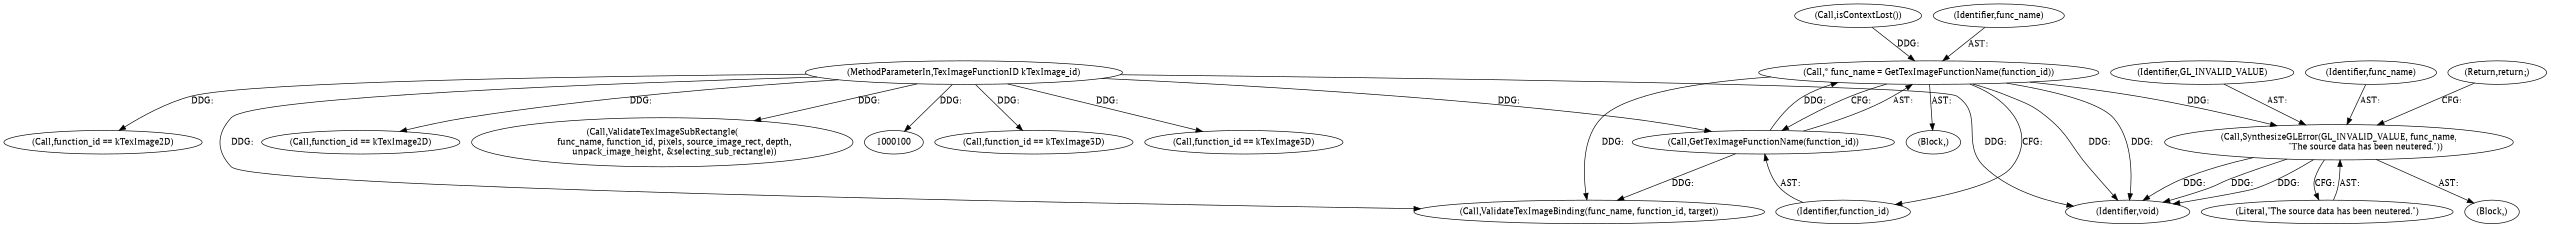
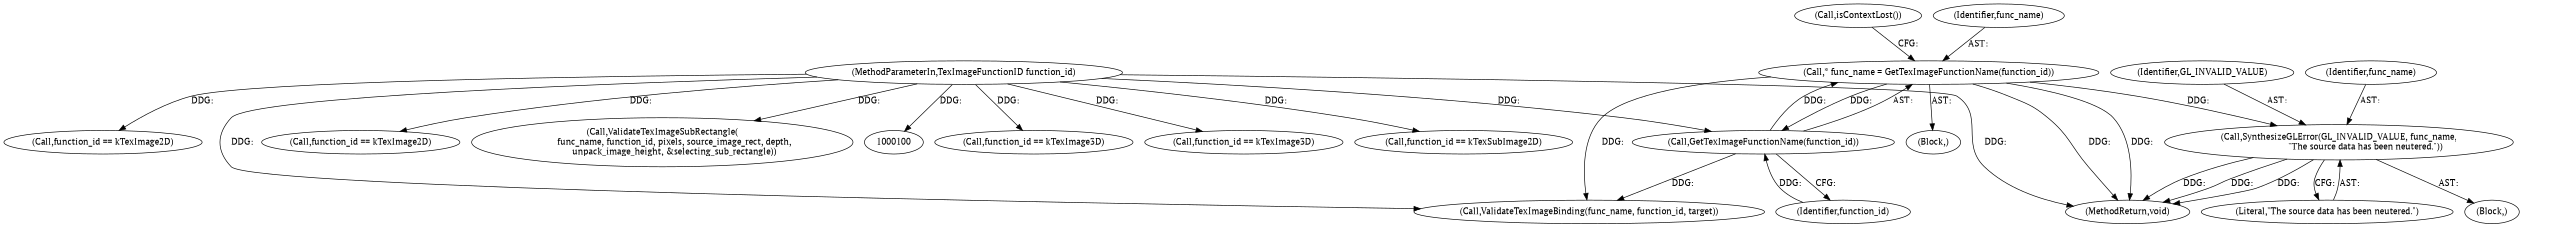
(1910, 44) -> (1910, 44)
(964, 73) -> (964, 73)
(2497, 73) -> none
(1862, 101) -> (1862, 101)
none -> (1464, 142)
(2009, 169) -> (1801, 175)
(1792, 183) -> (1792, 183)
(2128, 212) -> (2128, 212)
